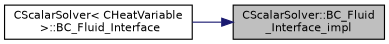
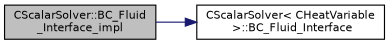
(207, 22) -> (170, 22)
